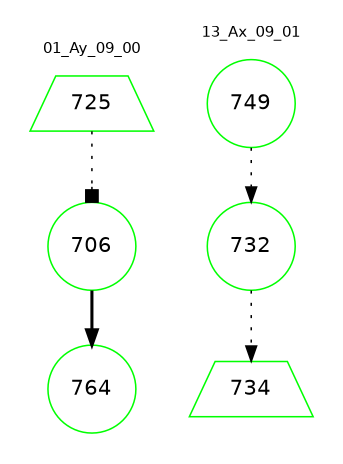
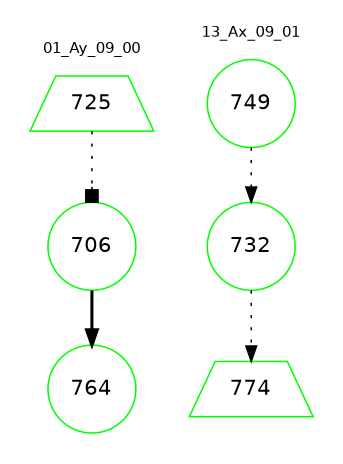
(251, 389) -> (251, 389)
